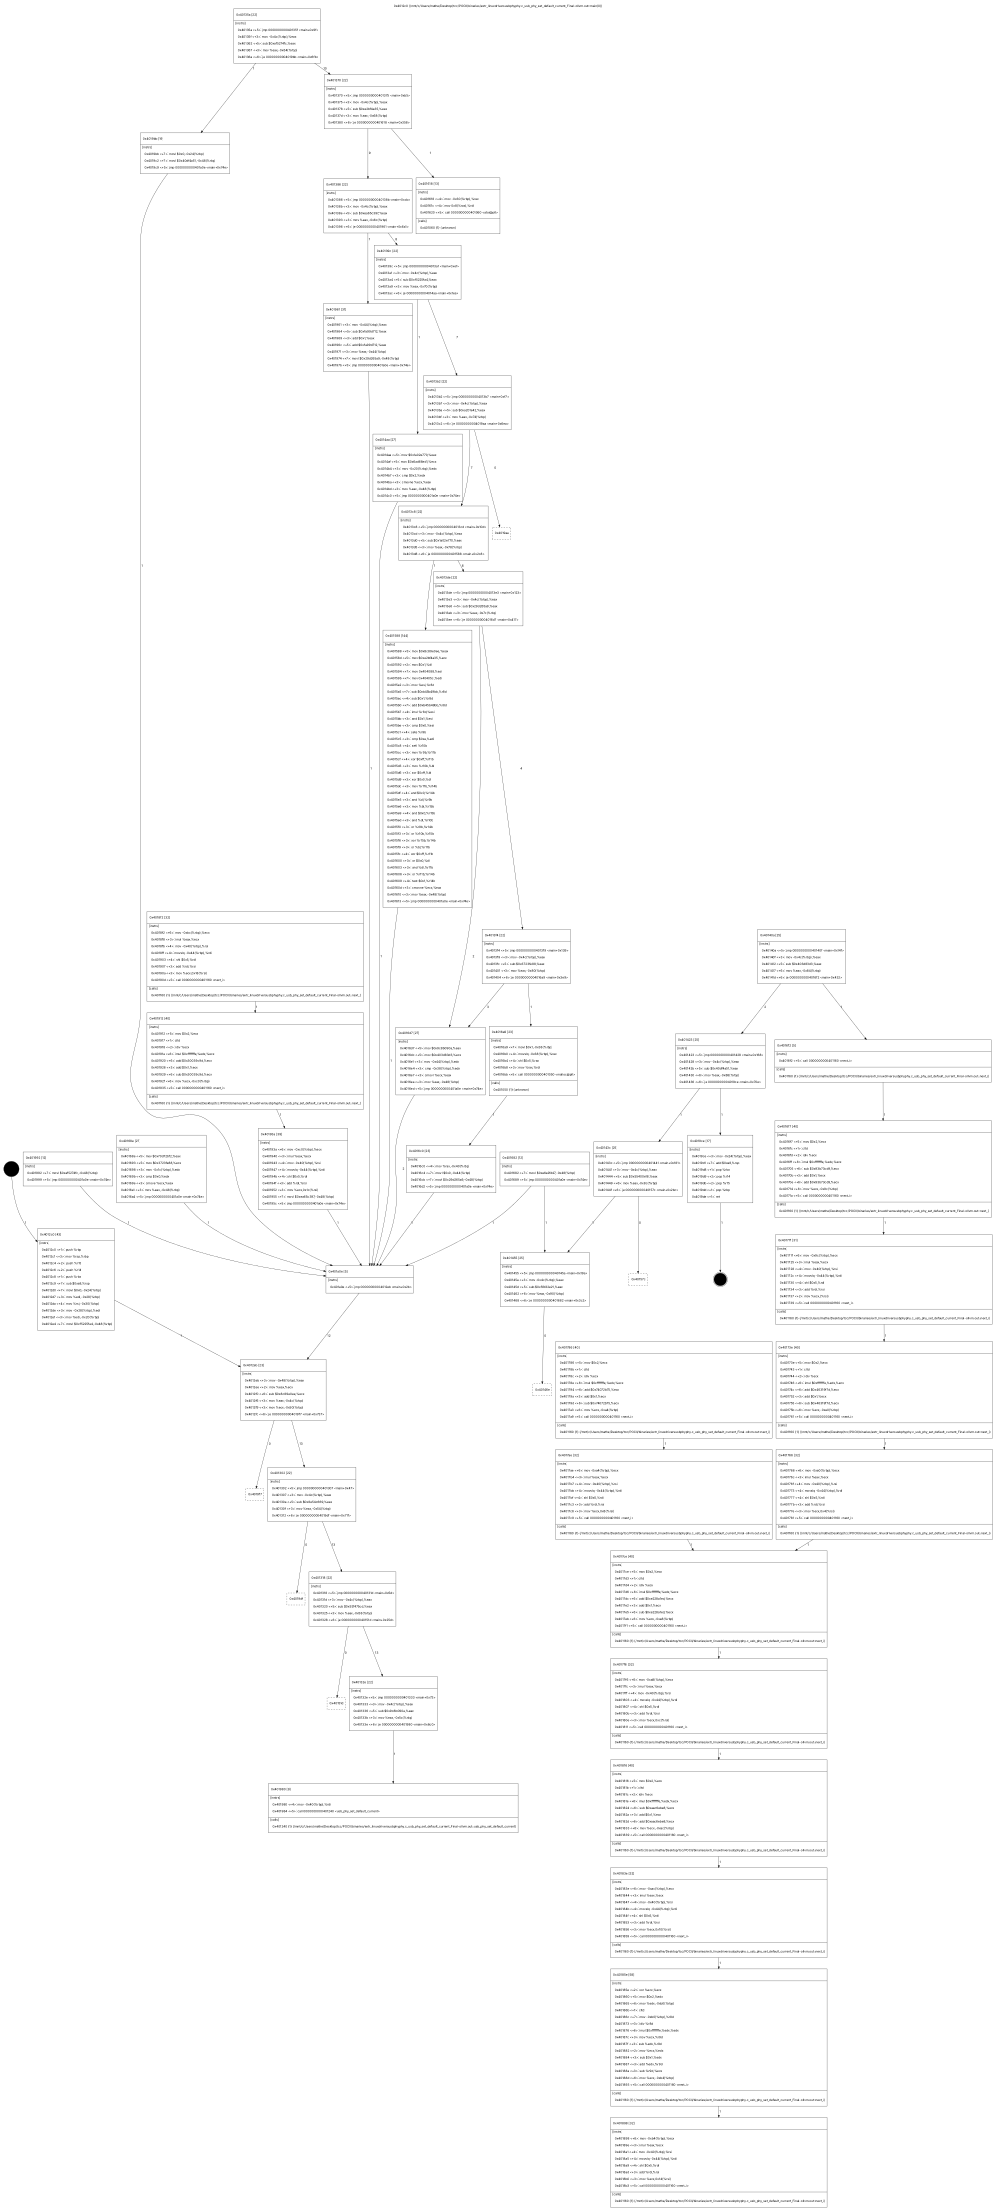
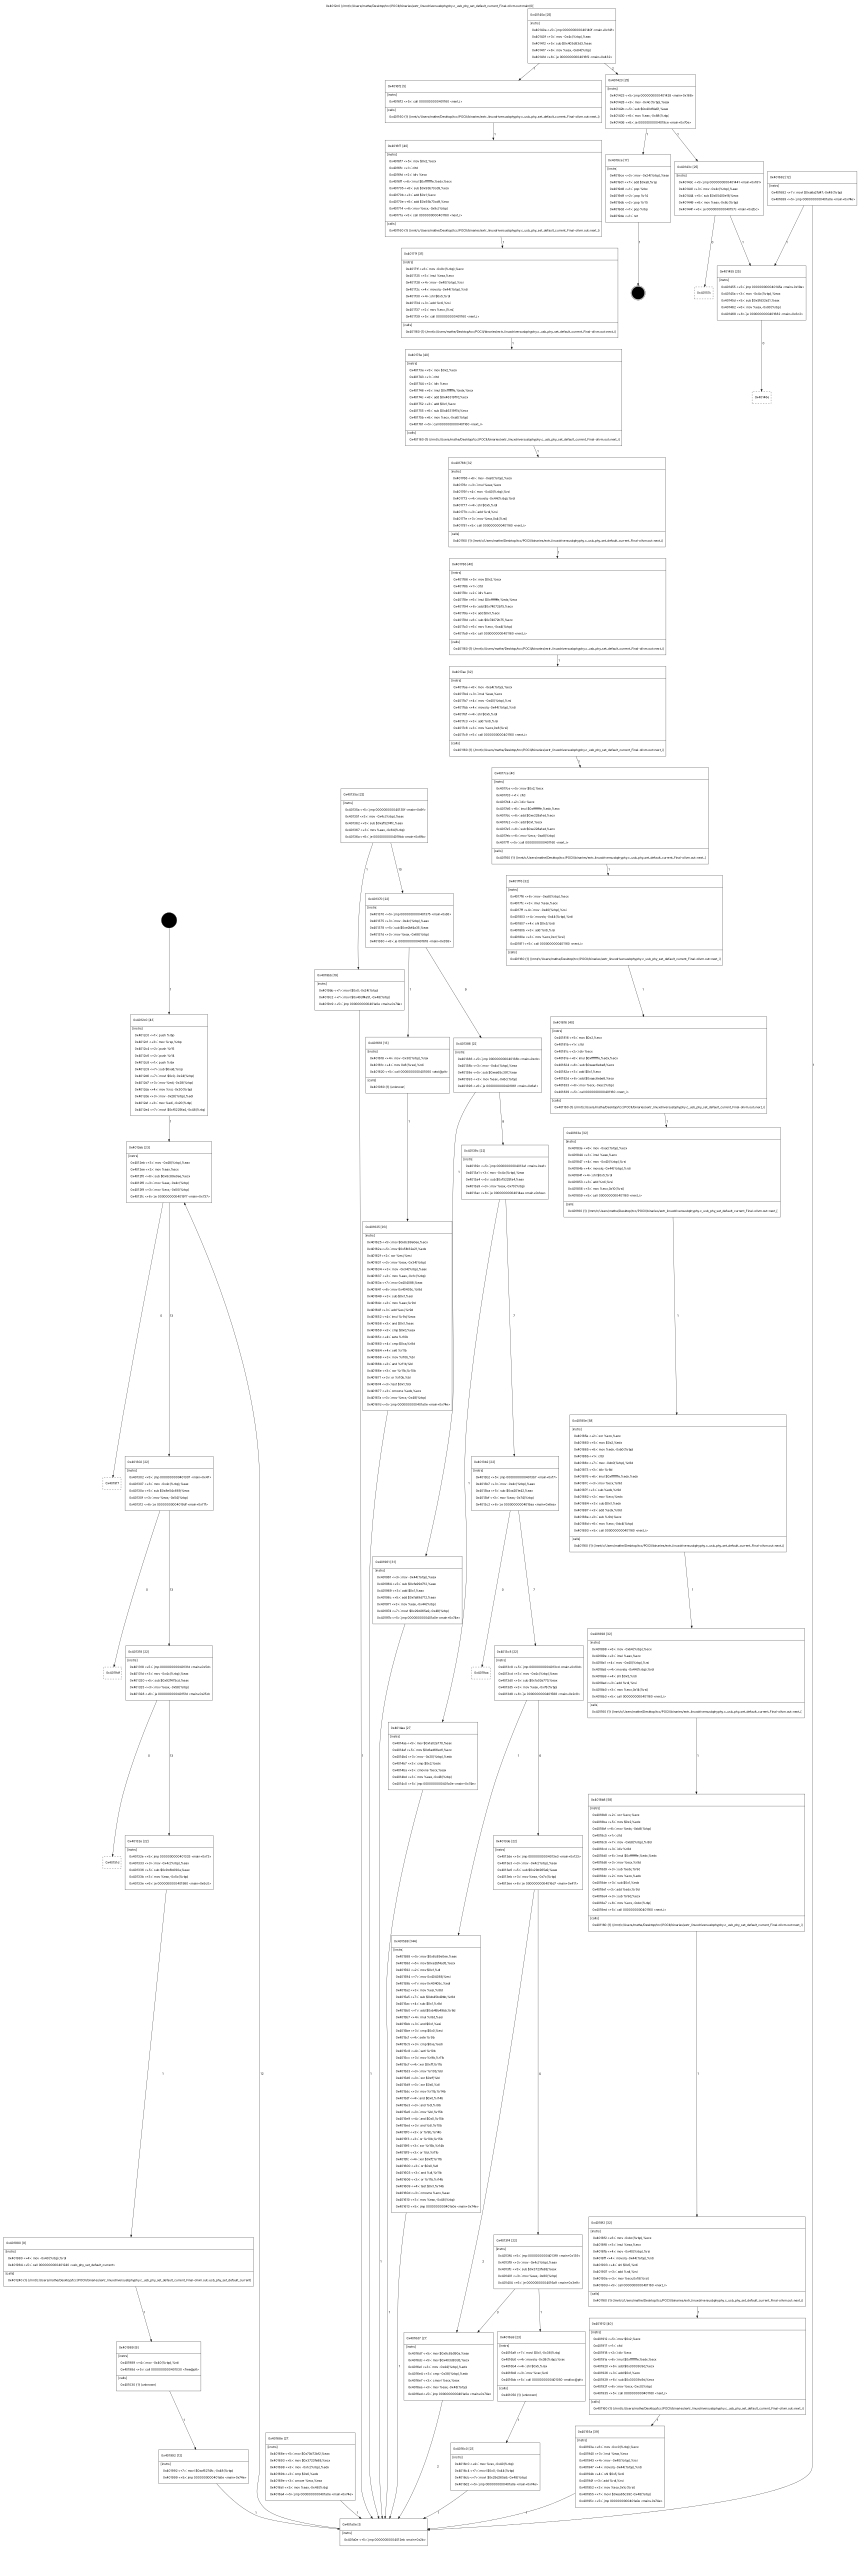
none -> (407, 1316)
(805, 1544) -> (557, 552)
none -> (697, 1863)
none -> (159, 2366)
